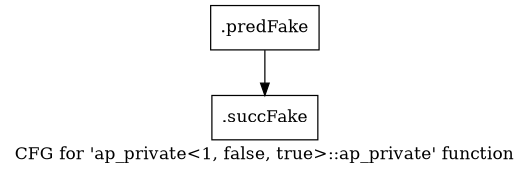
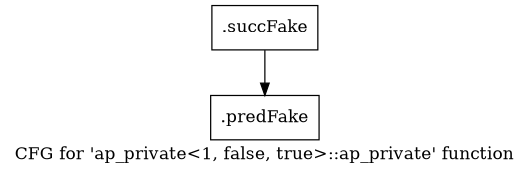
(265, 67) -> (265, 67)
